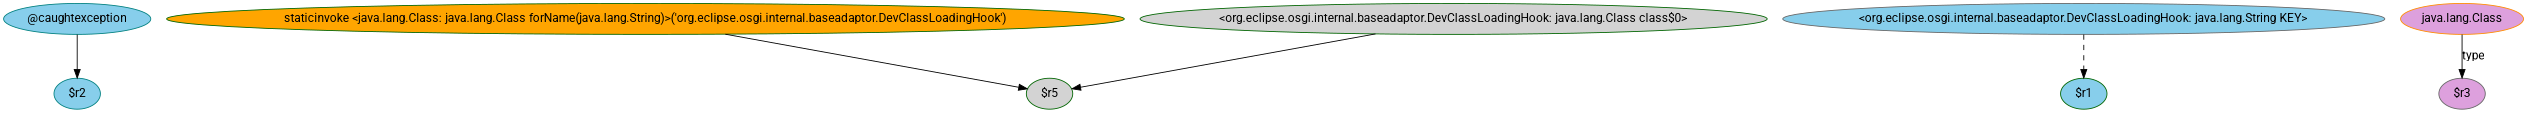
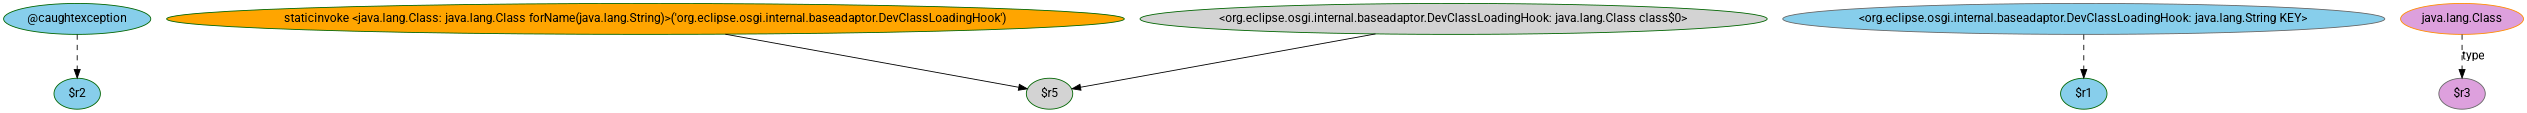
(77, 19) -> (77, 19)
(77, 52) -> (77, 52)
(2462, 52) -> (2462, 52)
(77, 94) -> (77, 94)
